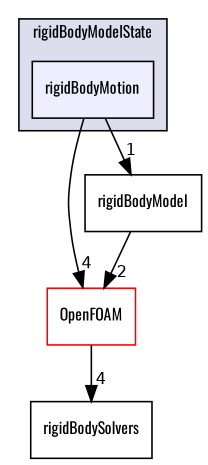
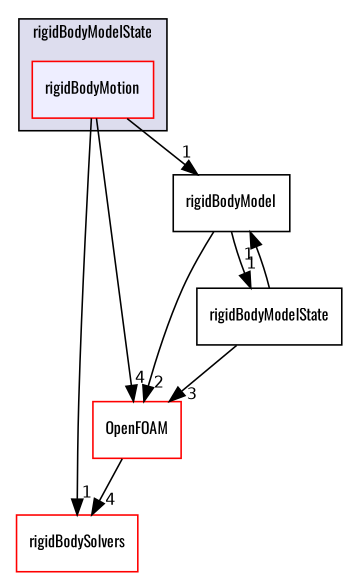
(93, 90) -> (93, 90)
none -> (82, 309)
none -> (269, 317)
(91, 430) -> (77, 543)
